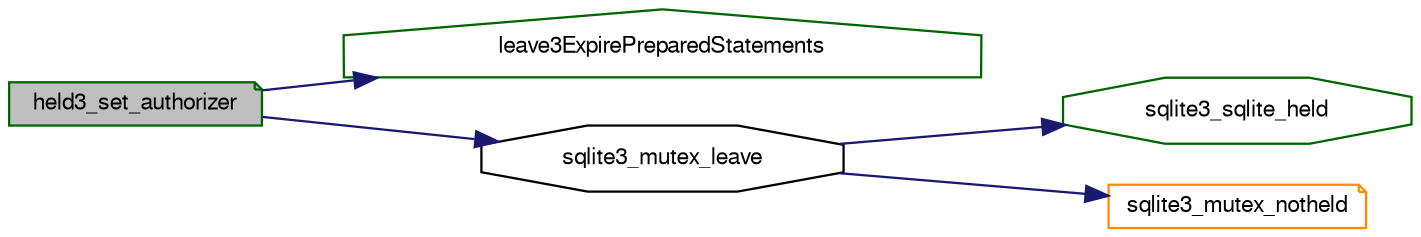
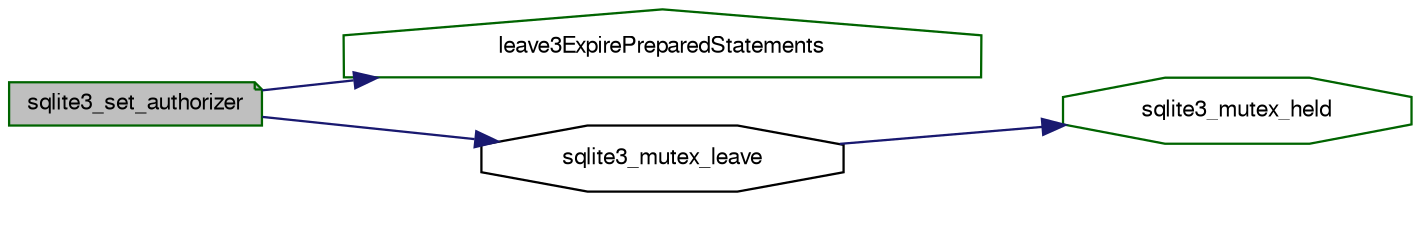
(136, 104) -> (136, 104)
(1237, 111) -> (1237, 111)
(1237, 206) -> none
